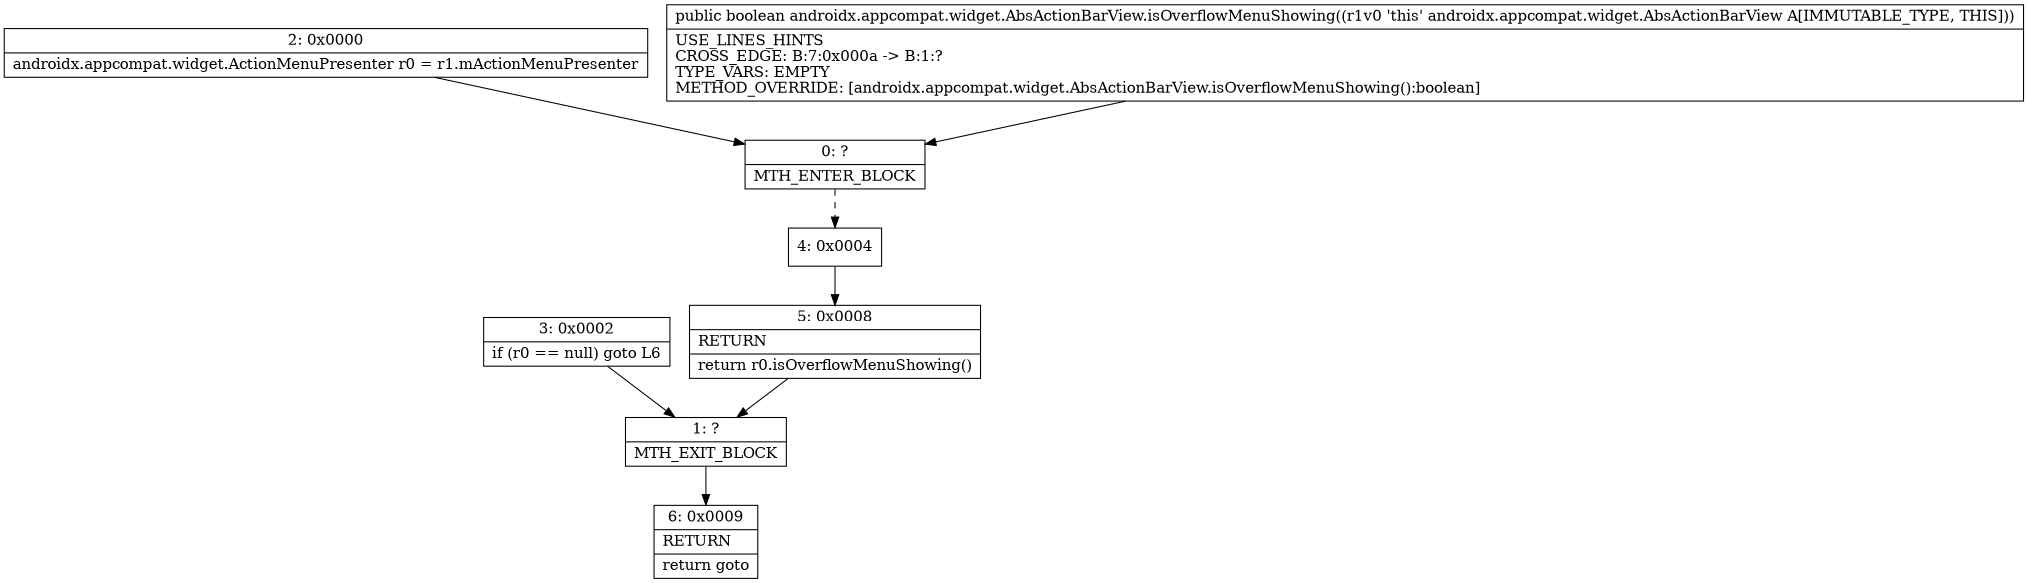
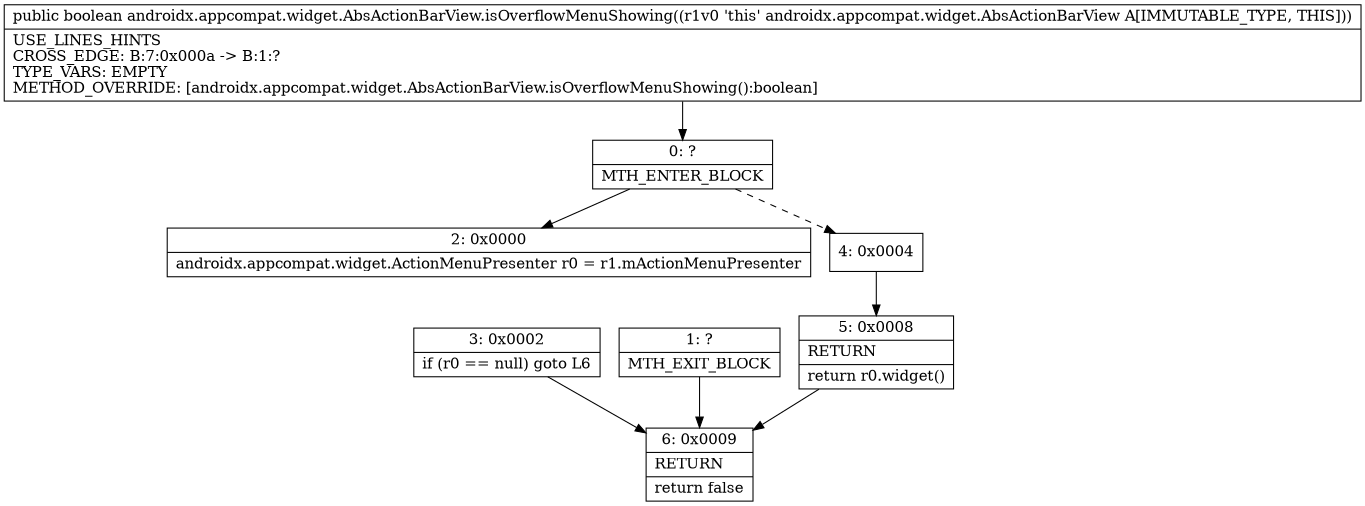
(584, 110) -> (591, 206)
(835, 366) -> (876, 376)
(637, 388) -> (592, 402)
(767, 395) -> (791, 407)
(706, 566) -> (700, 488)
